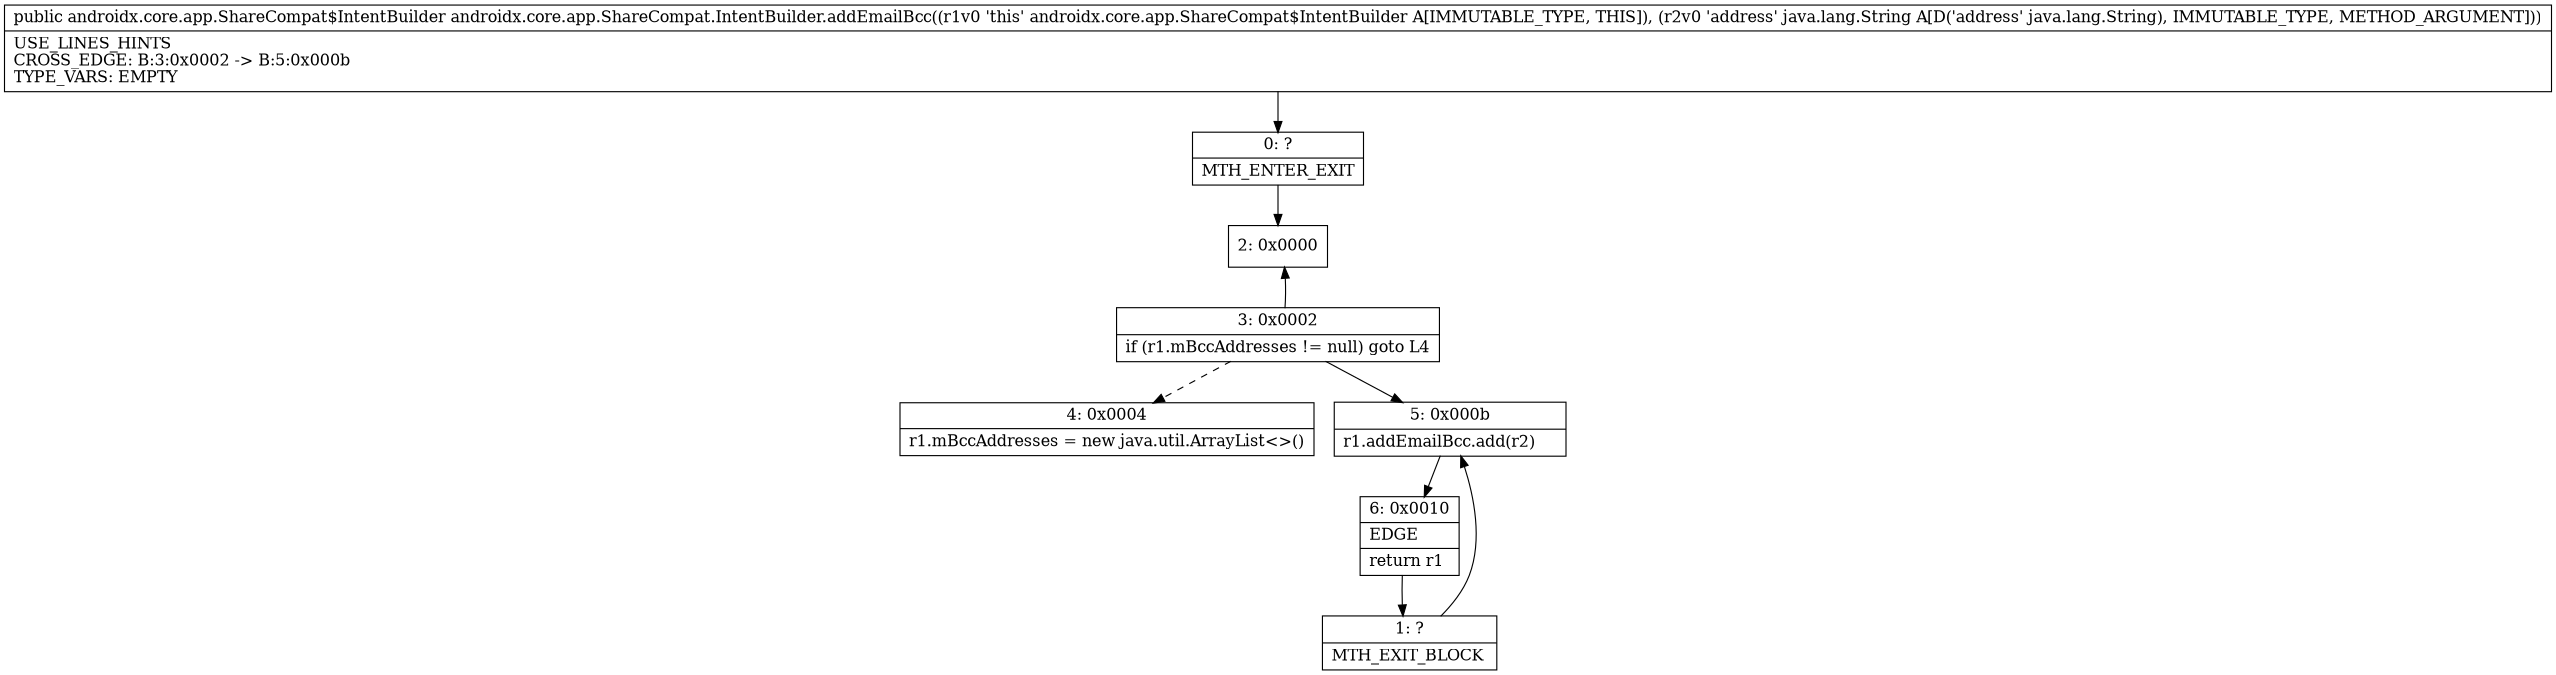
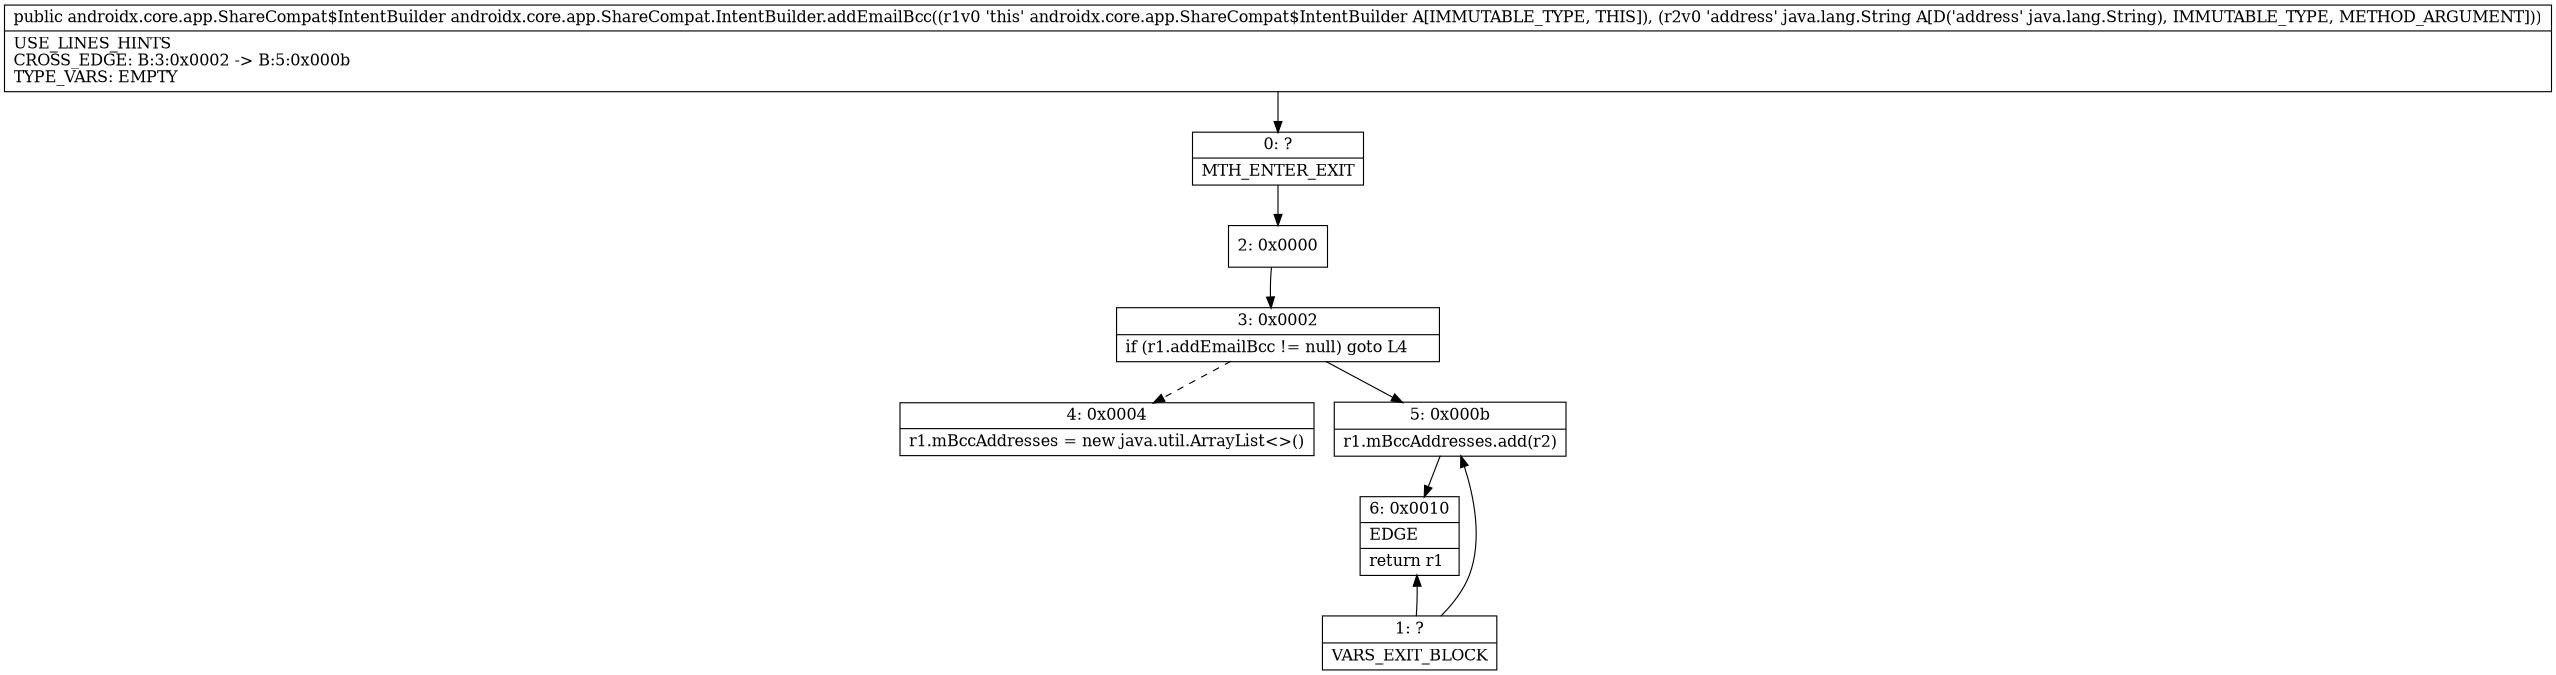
(1286, 293) -> (1271, 282)
(1278, 348) -> (1267, 348)
(1439, 442) -> (1450, 442)
(1402, 590) -> (1417, 601)
(1408, 656) -> (1410, 656)
